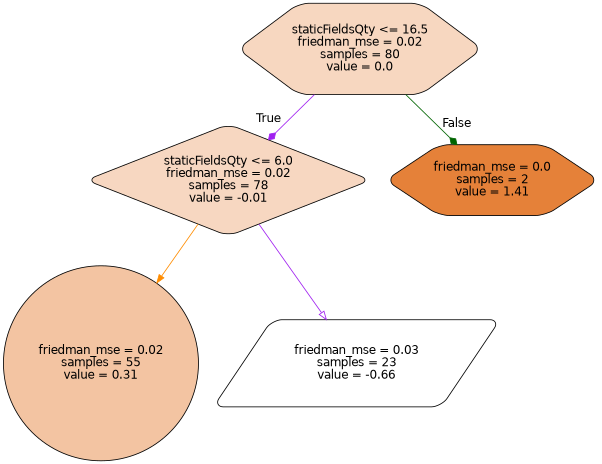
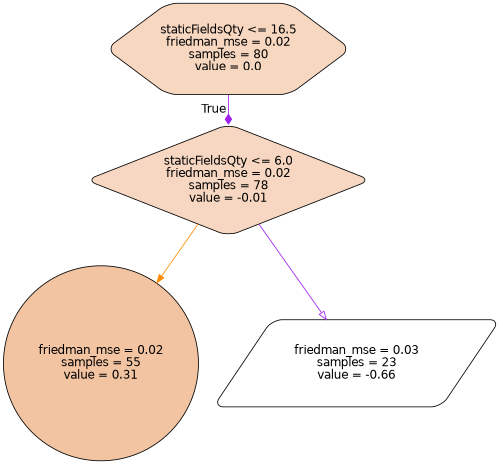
(492, 180) -> none
